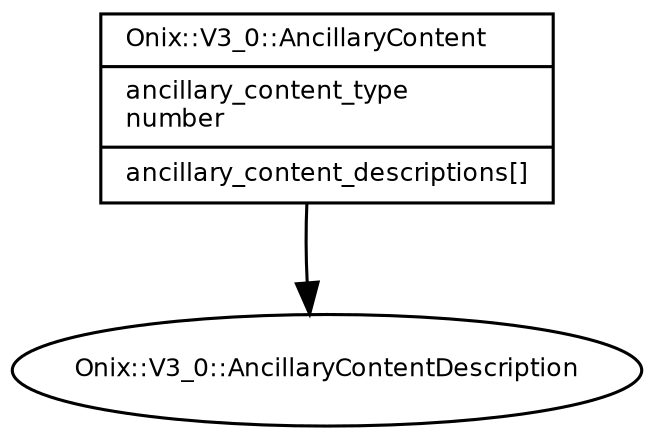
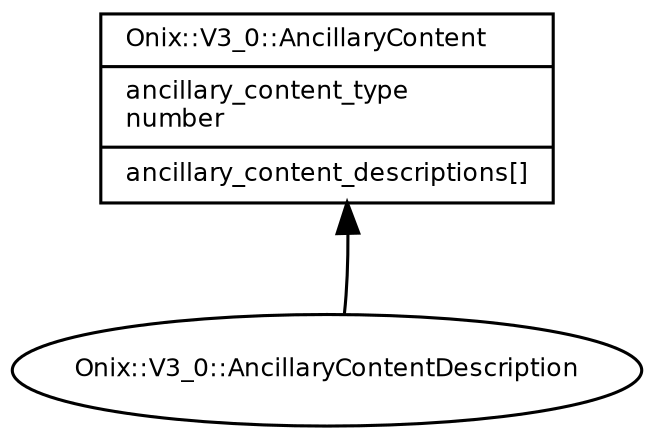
(306, 242) -> (347, 274)
